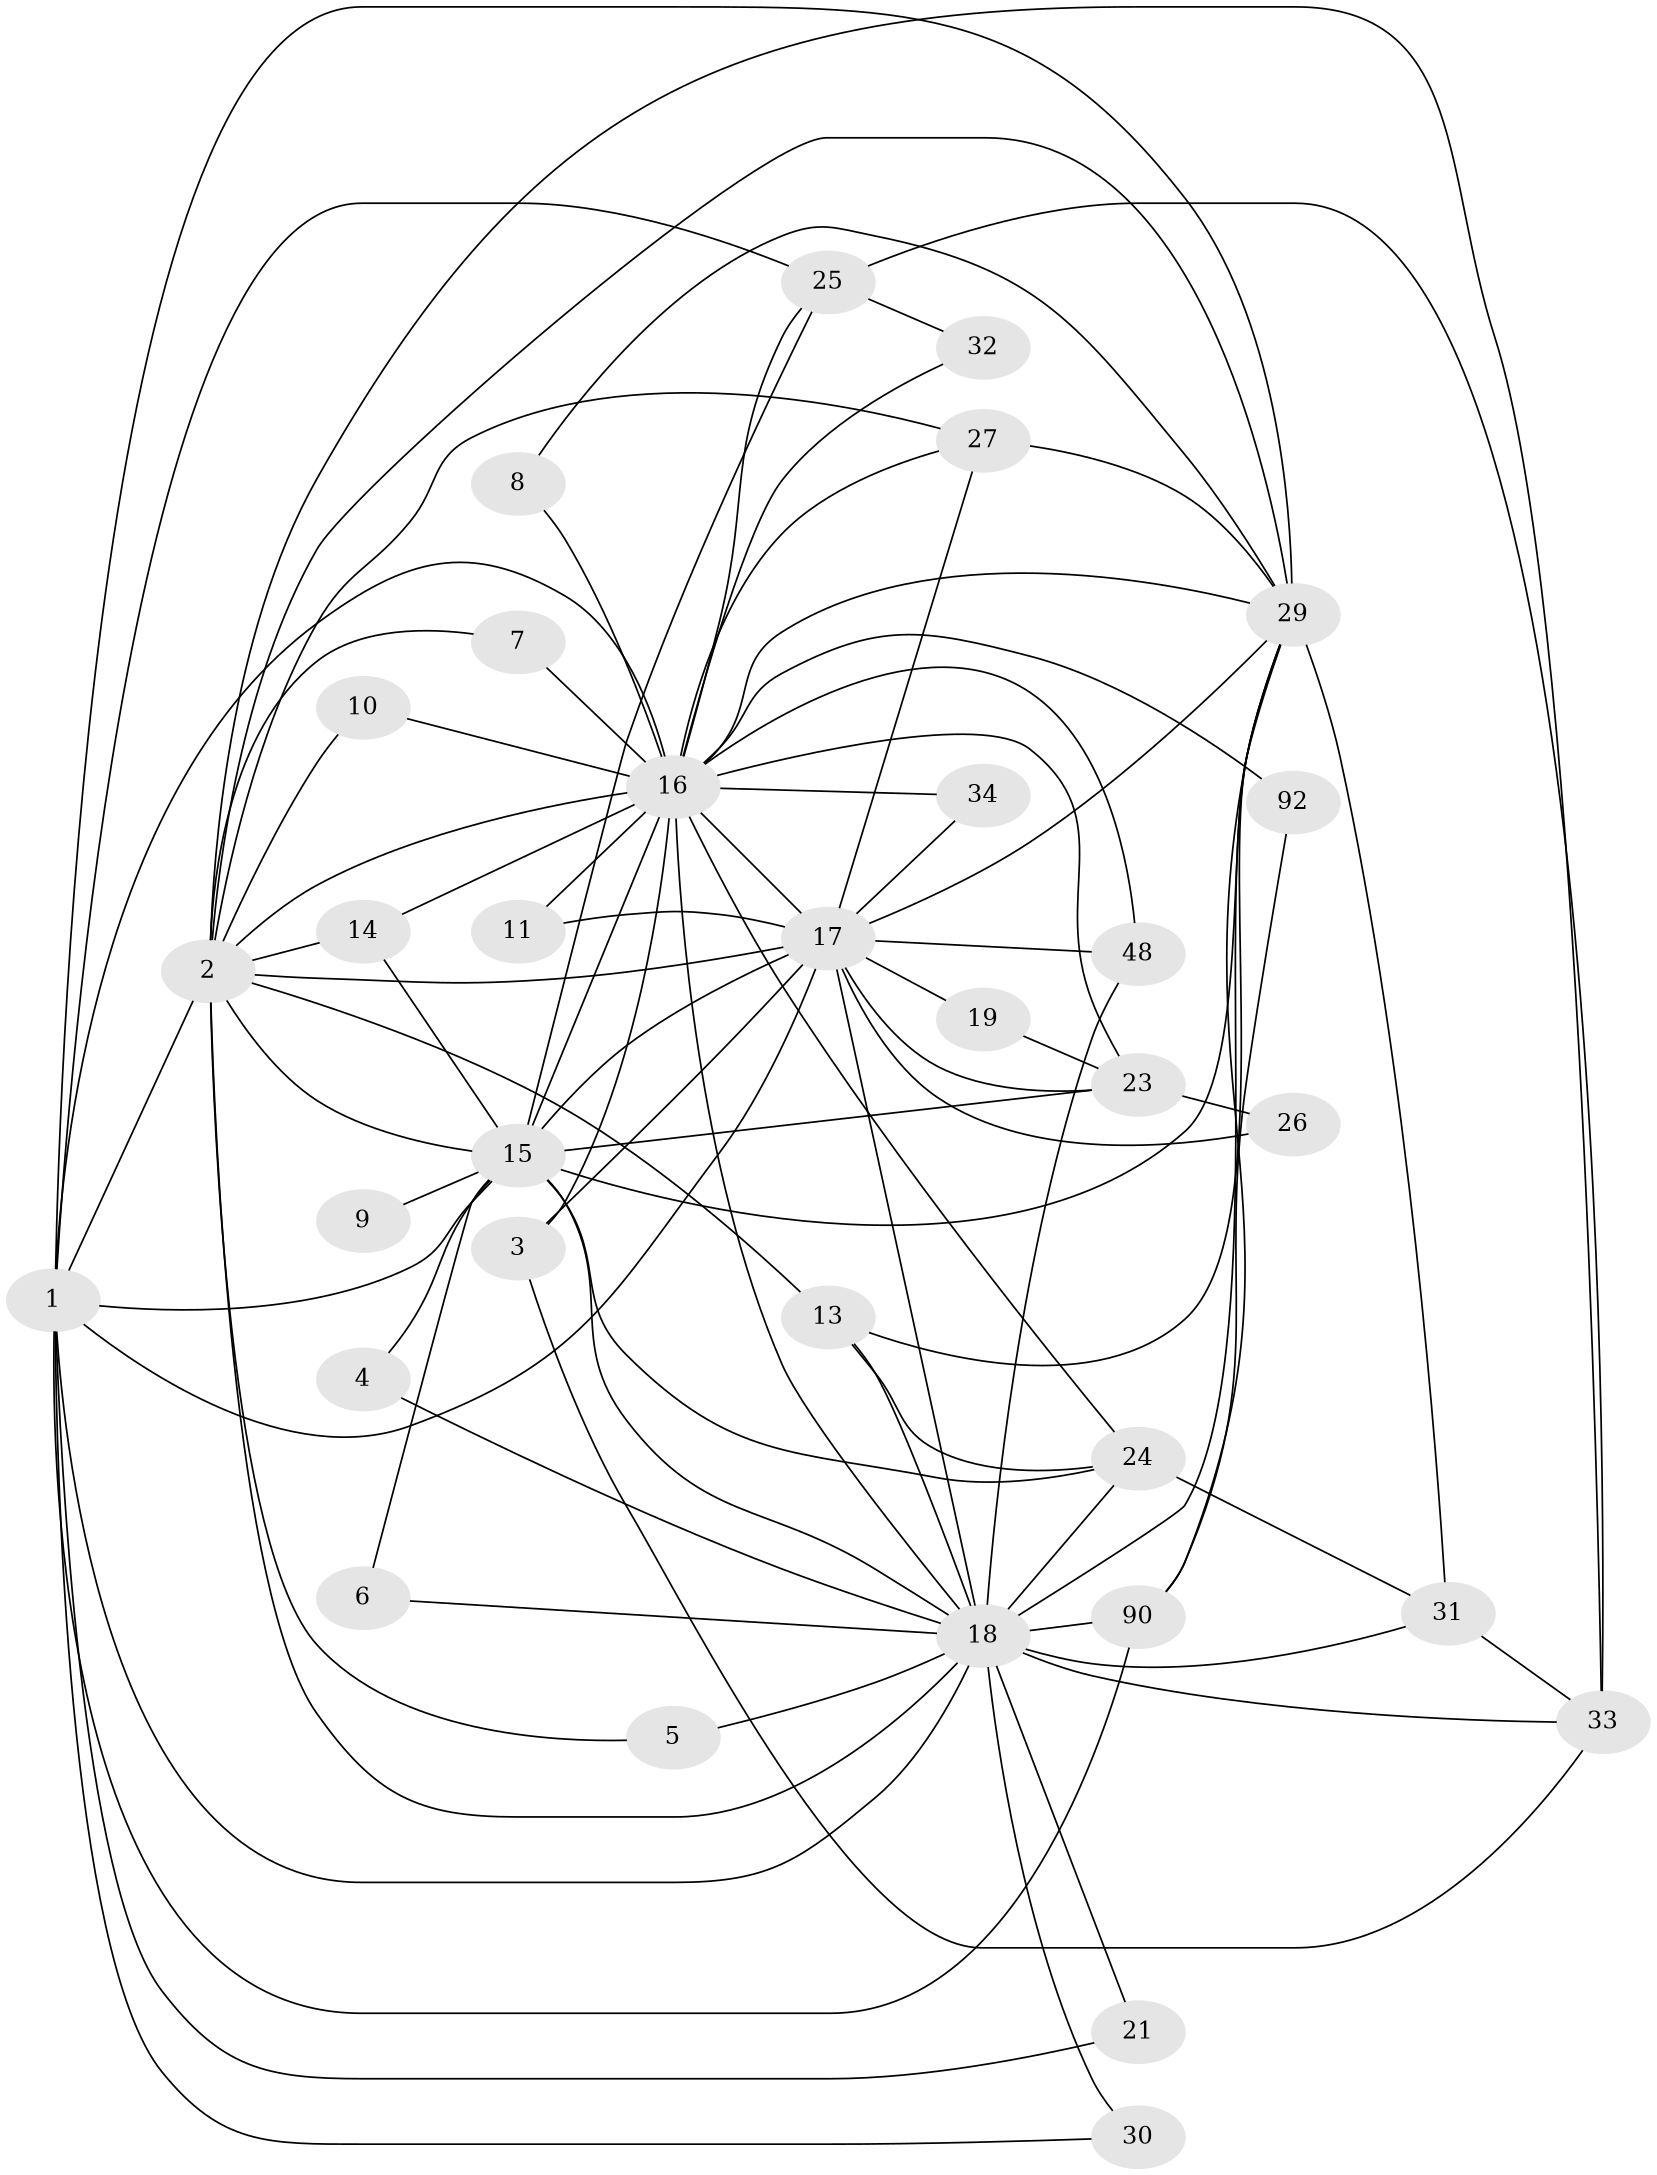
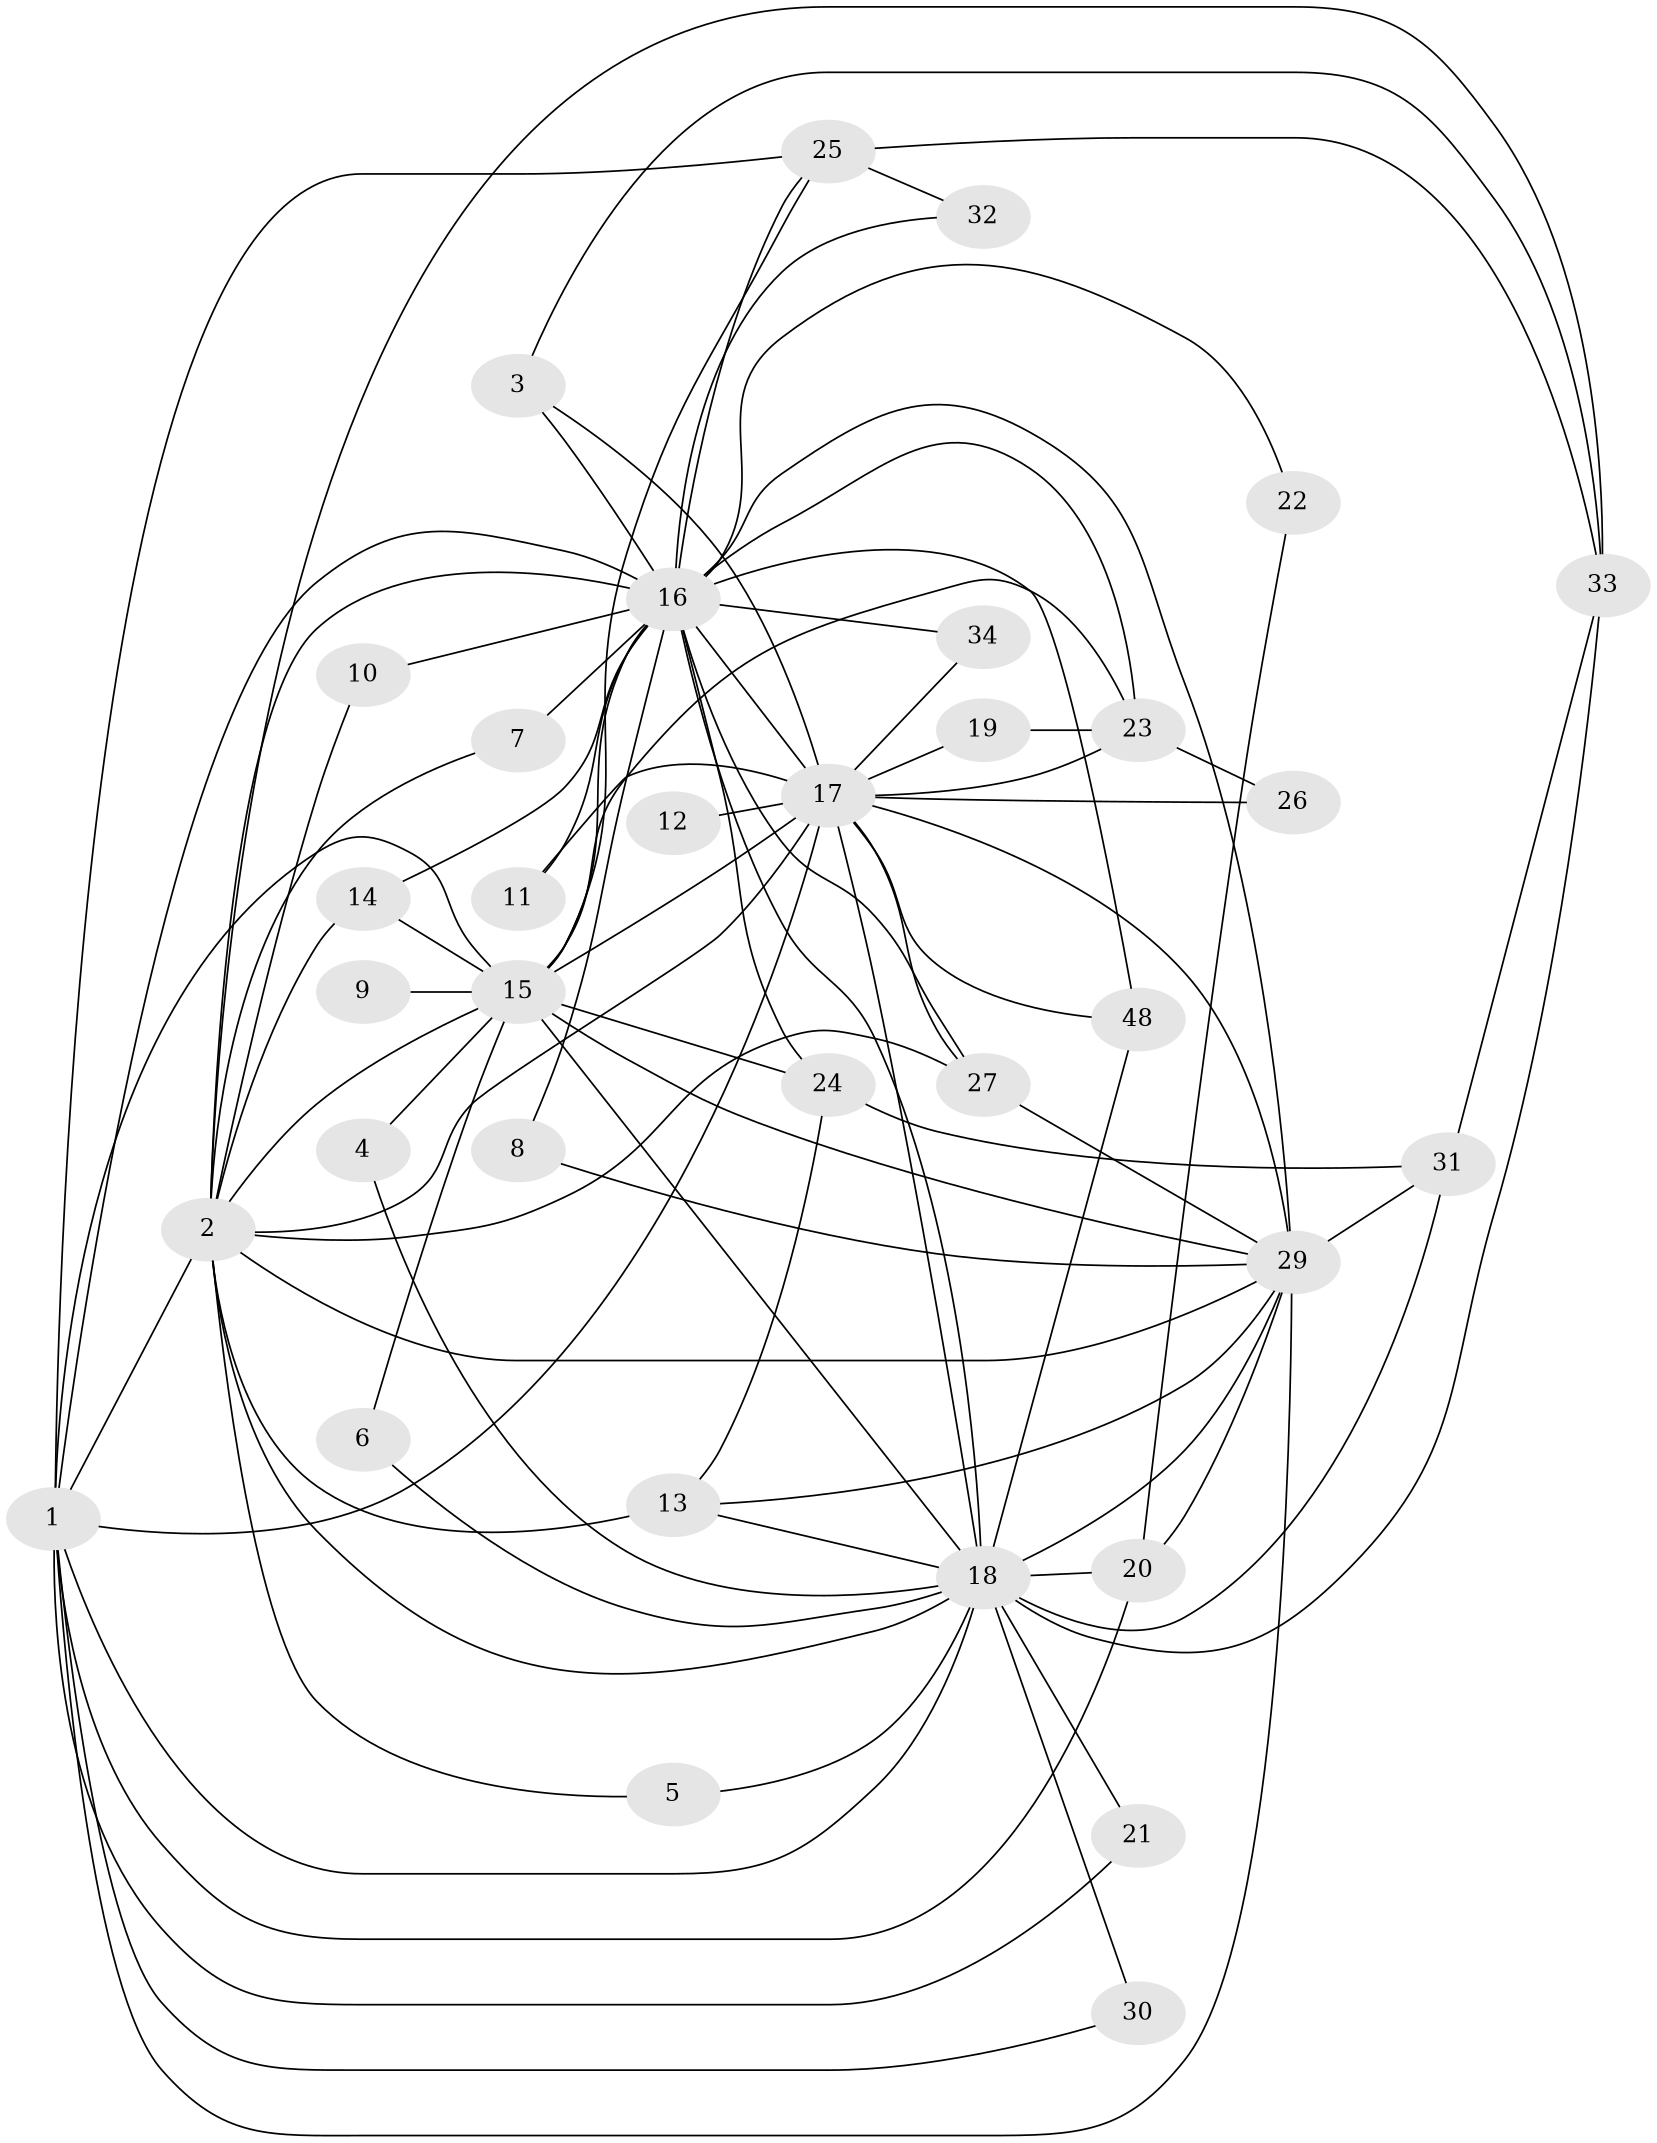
(1293, 803) -> (1293, 503)
none -> (673, 823)
(1061, 1547) -> none
(1138, 1617) -> (1138, 1571)
